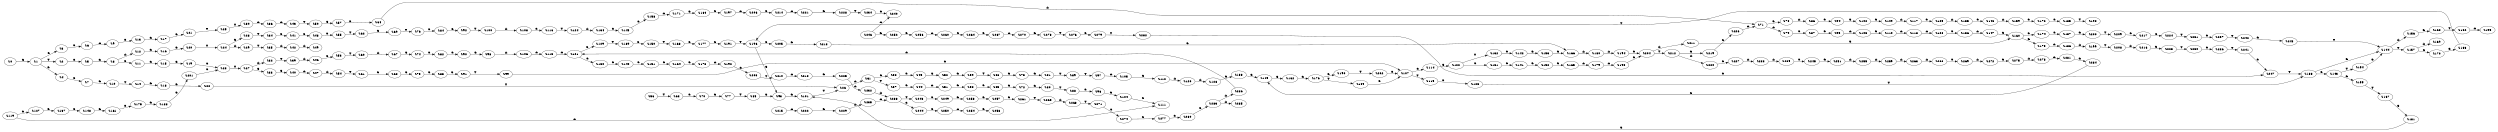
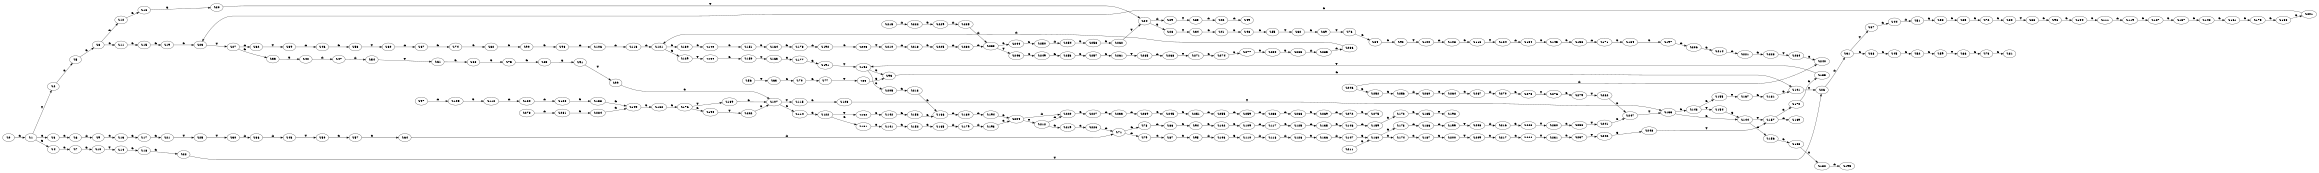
(2338, 42) -> (1711, 130)
none -> (1119, 43)
(1667, 47) -> (1041, 116)
(2028, 60) -> none
(1073, 75) -> none
(1225, 98) -> (1336, 50)
(585, 121) -> (2116, 20)
